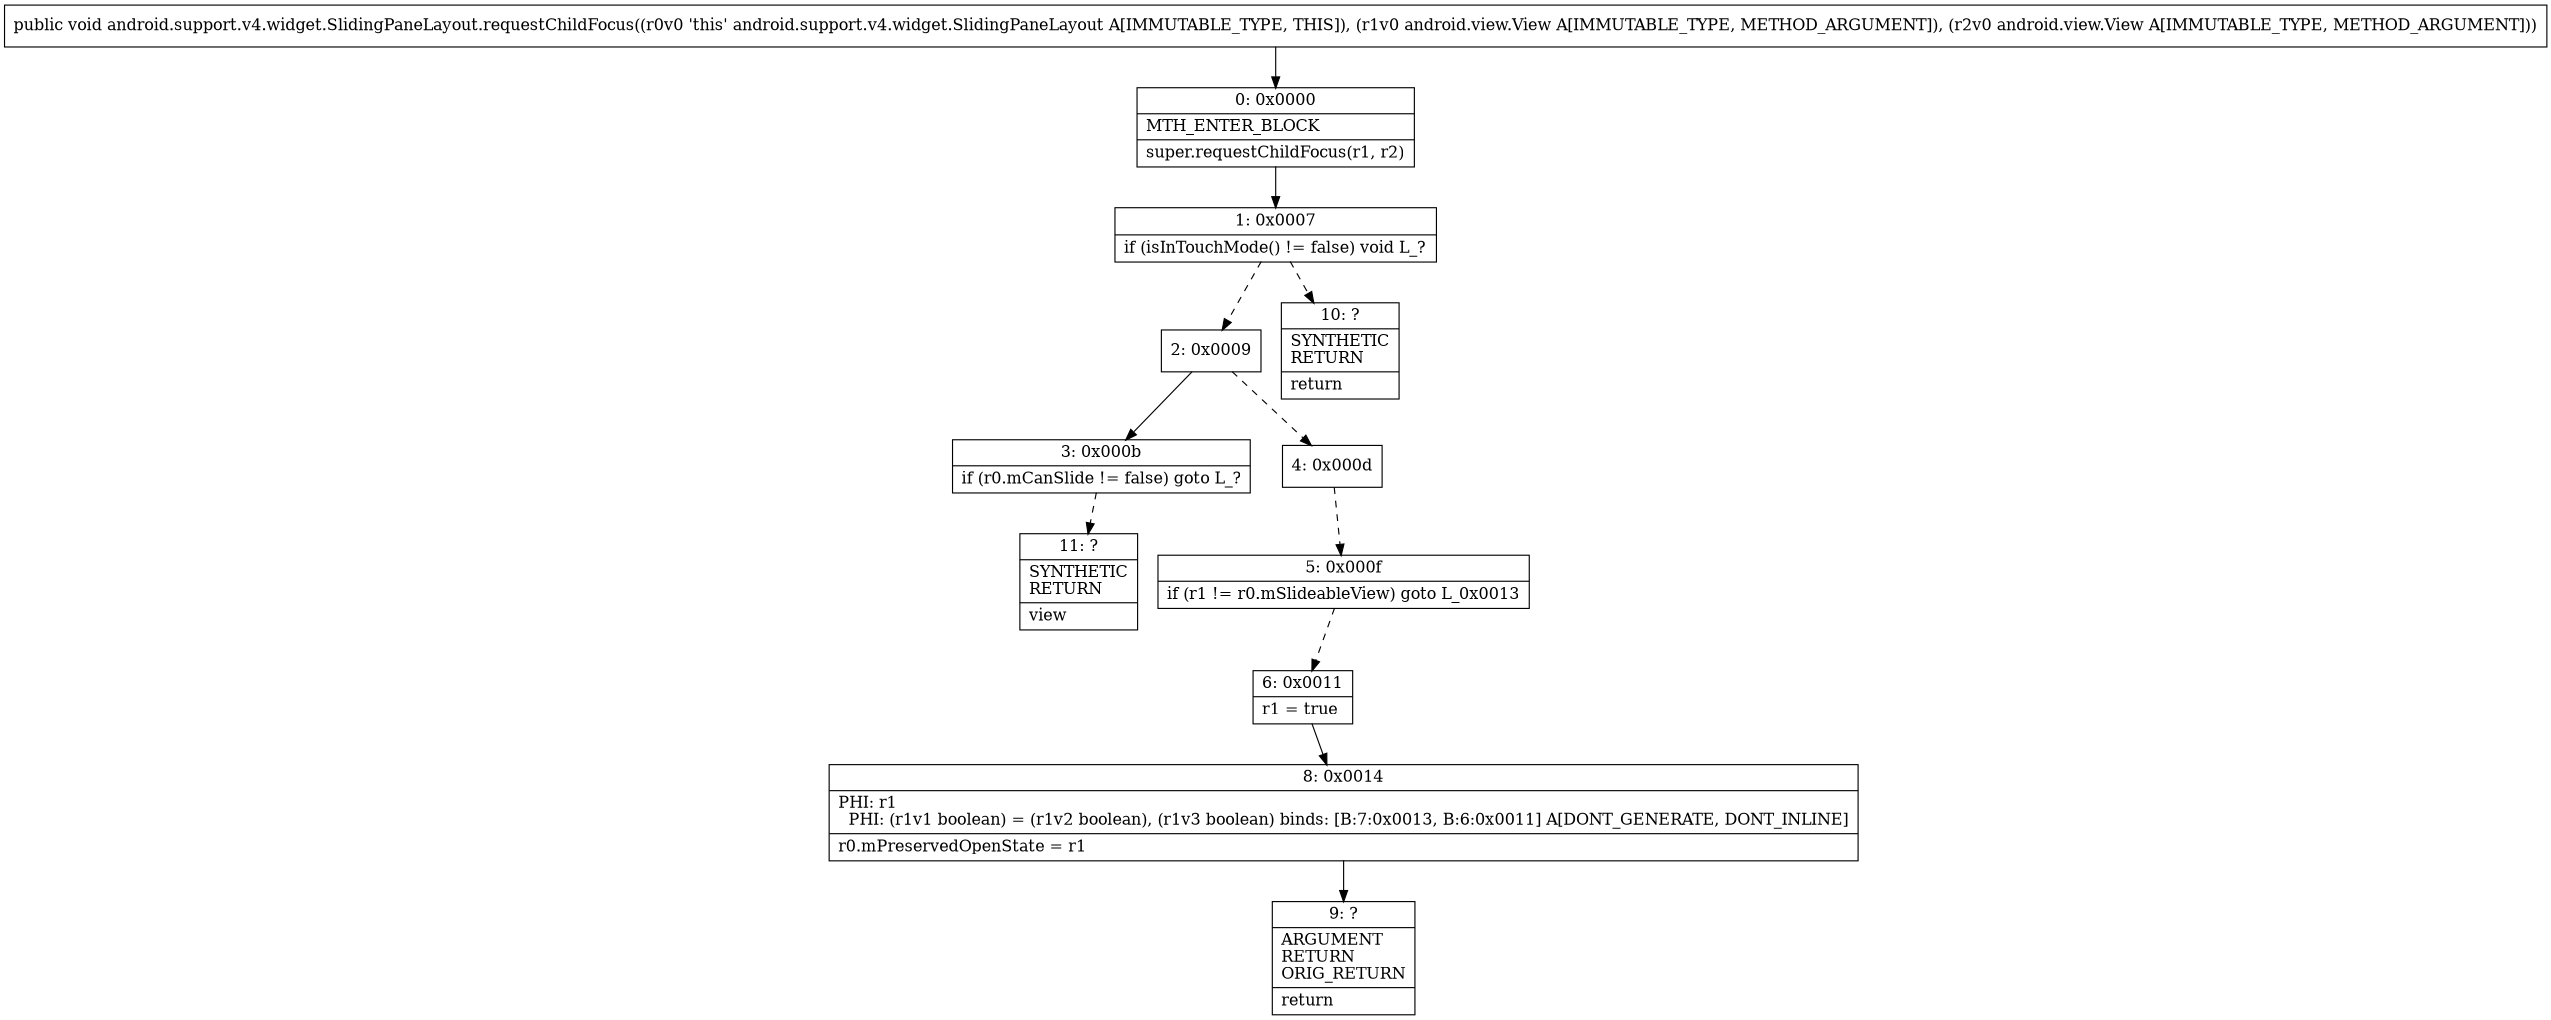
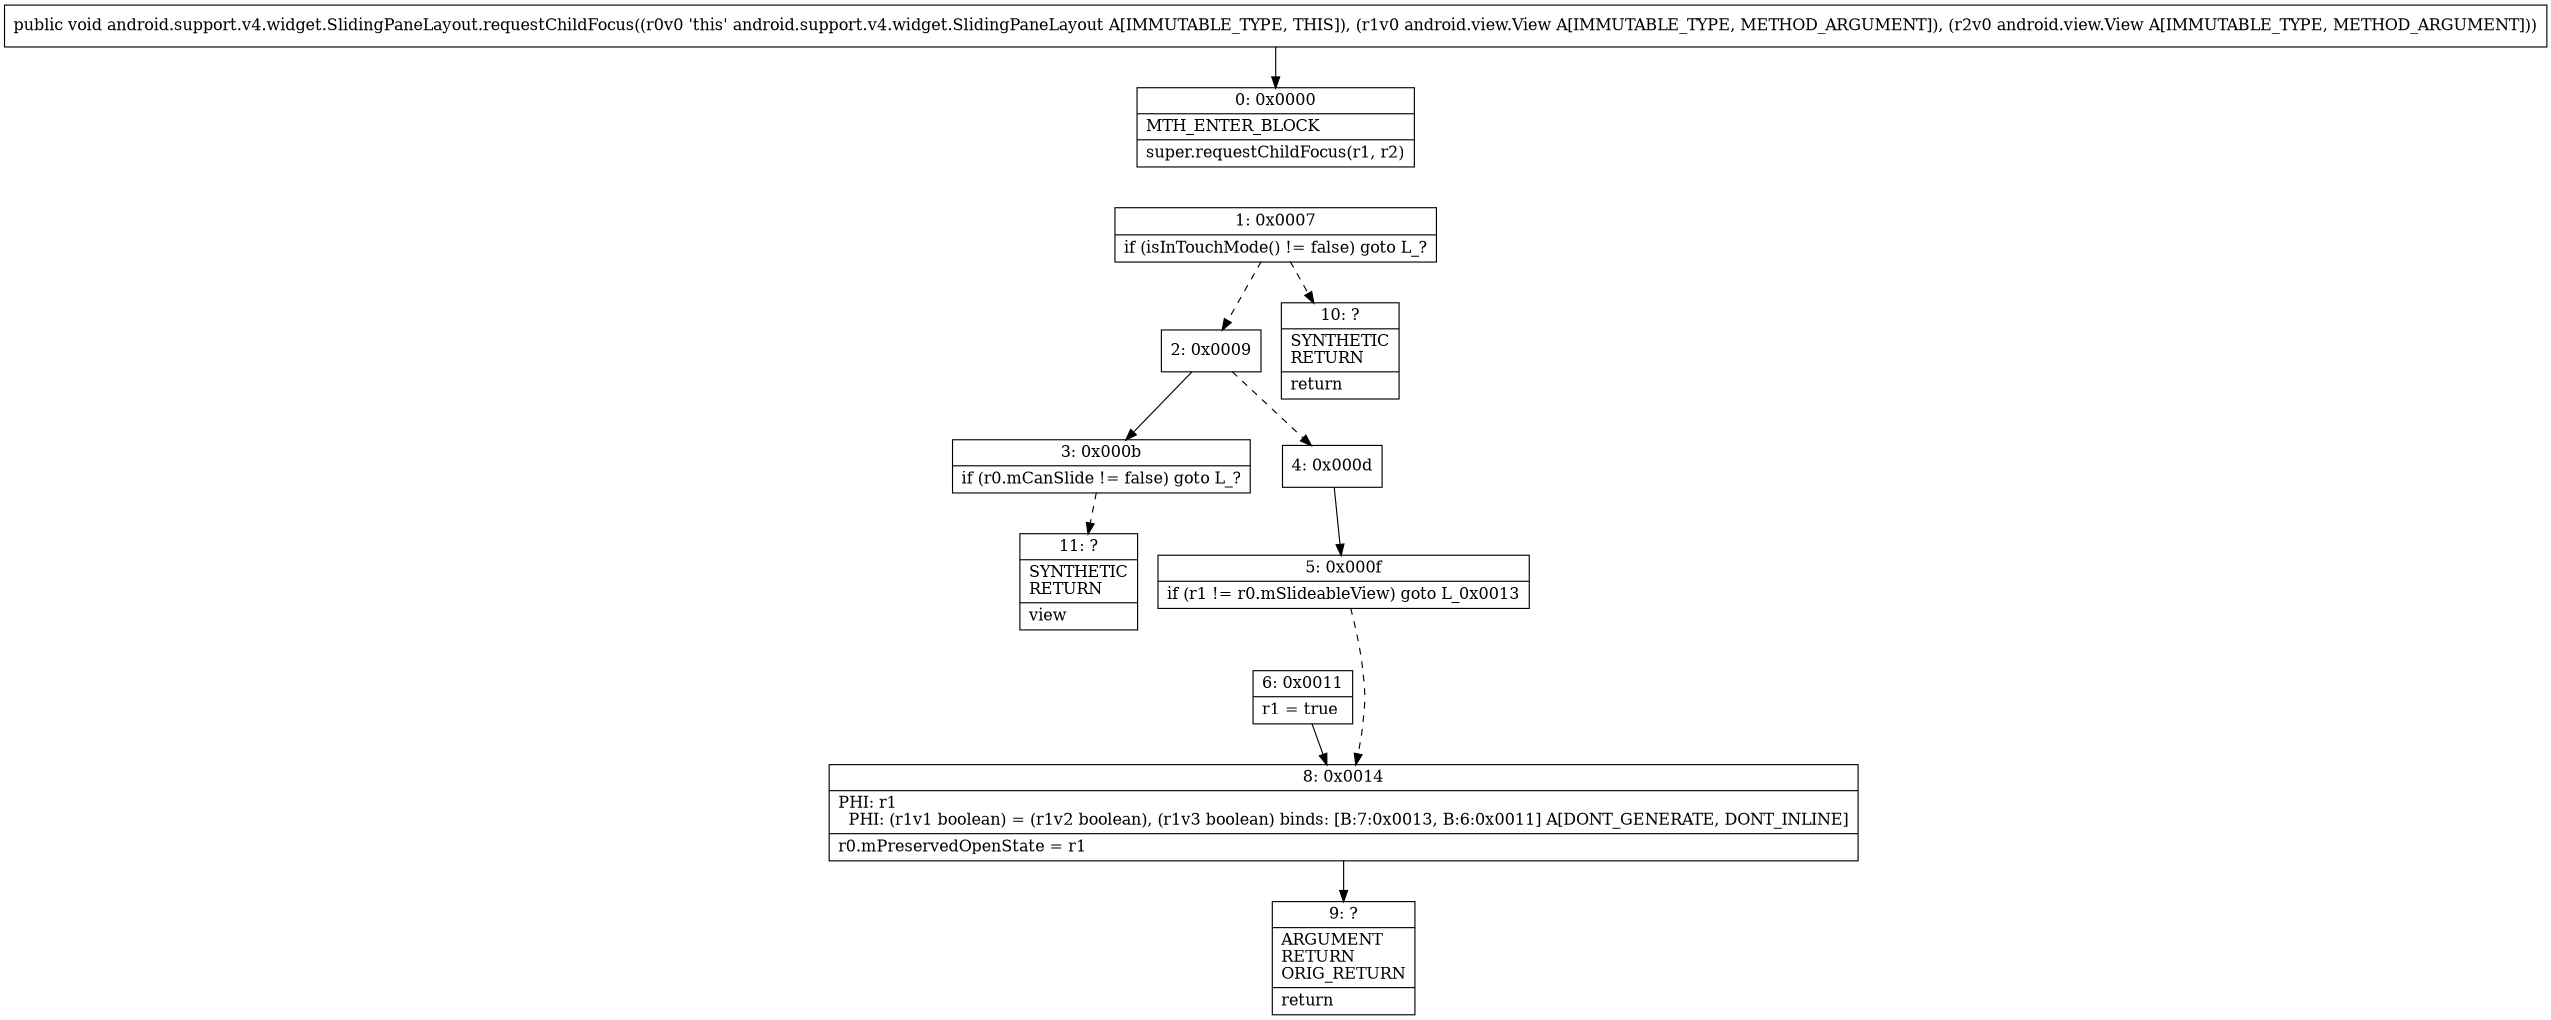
(1276, 182) -> none
(1275, 248) -> (1276, 248)
(1337, 516) -> (1337, 516)
(1325, 634) -> (1364, 680)
